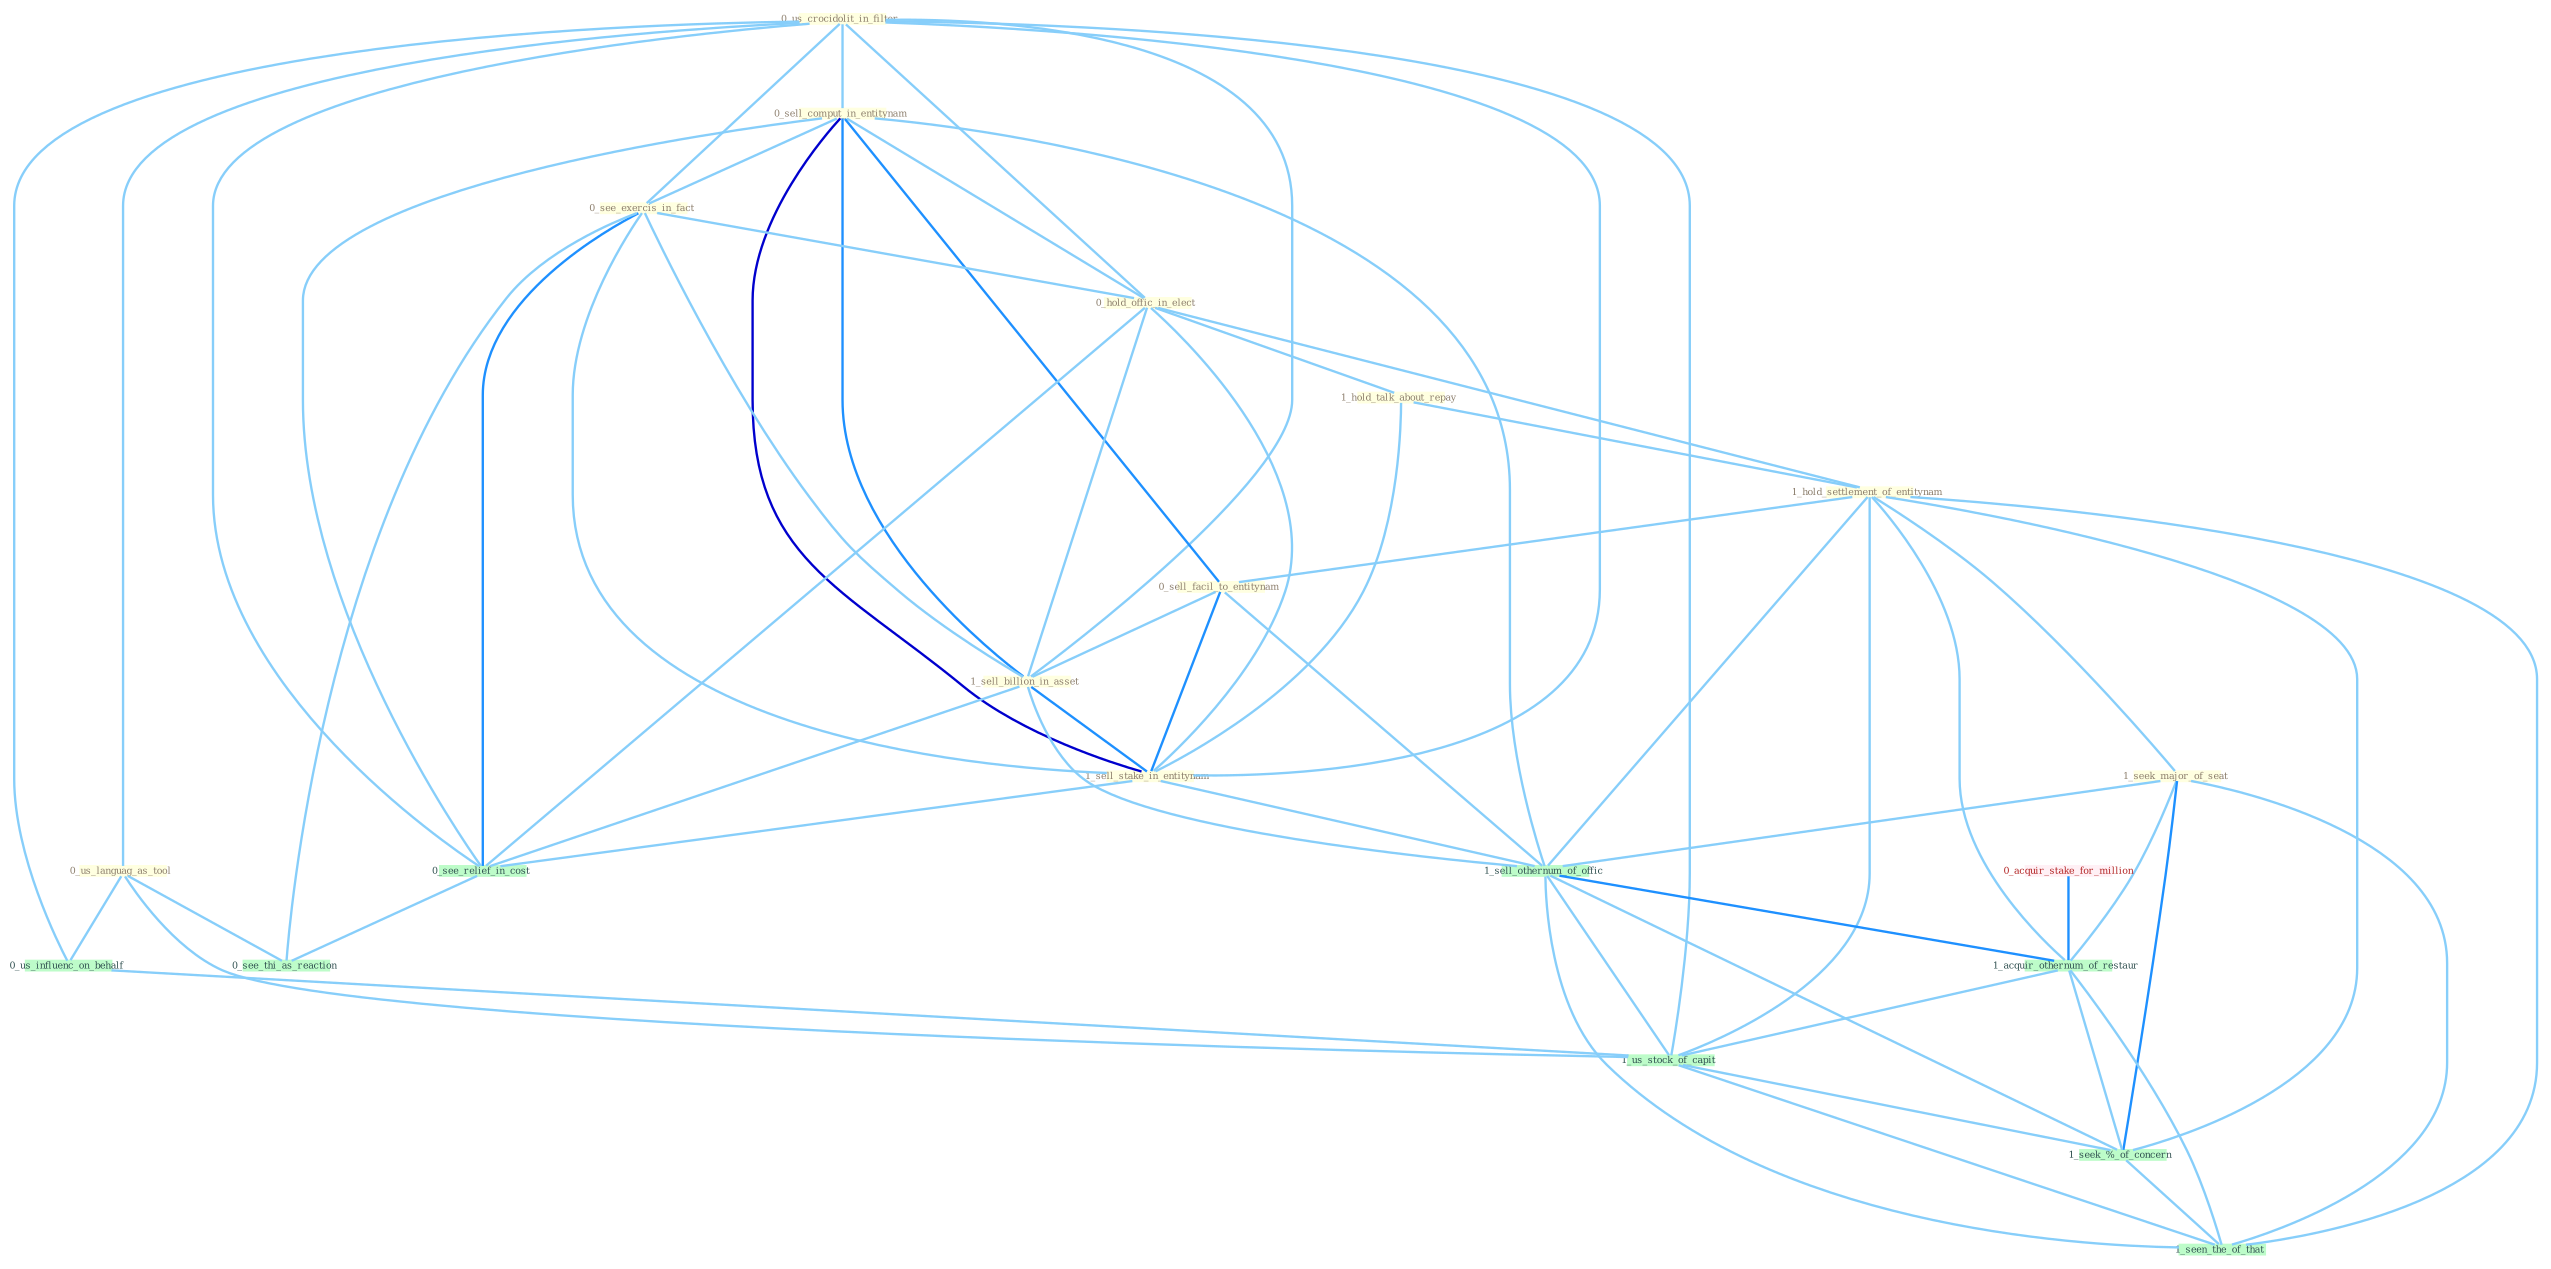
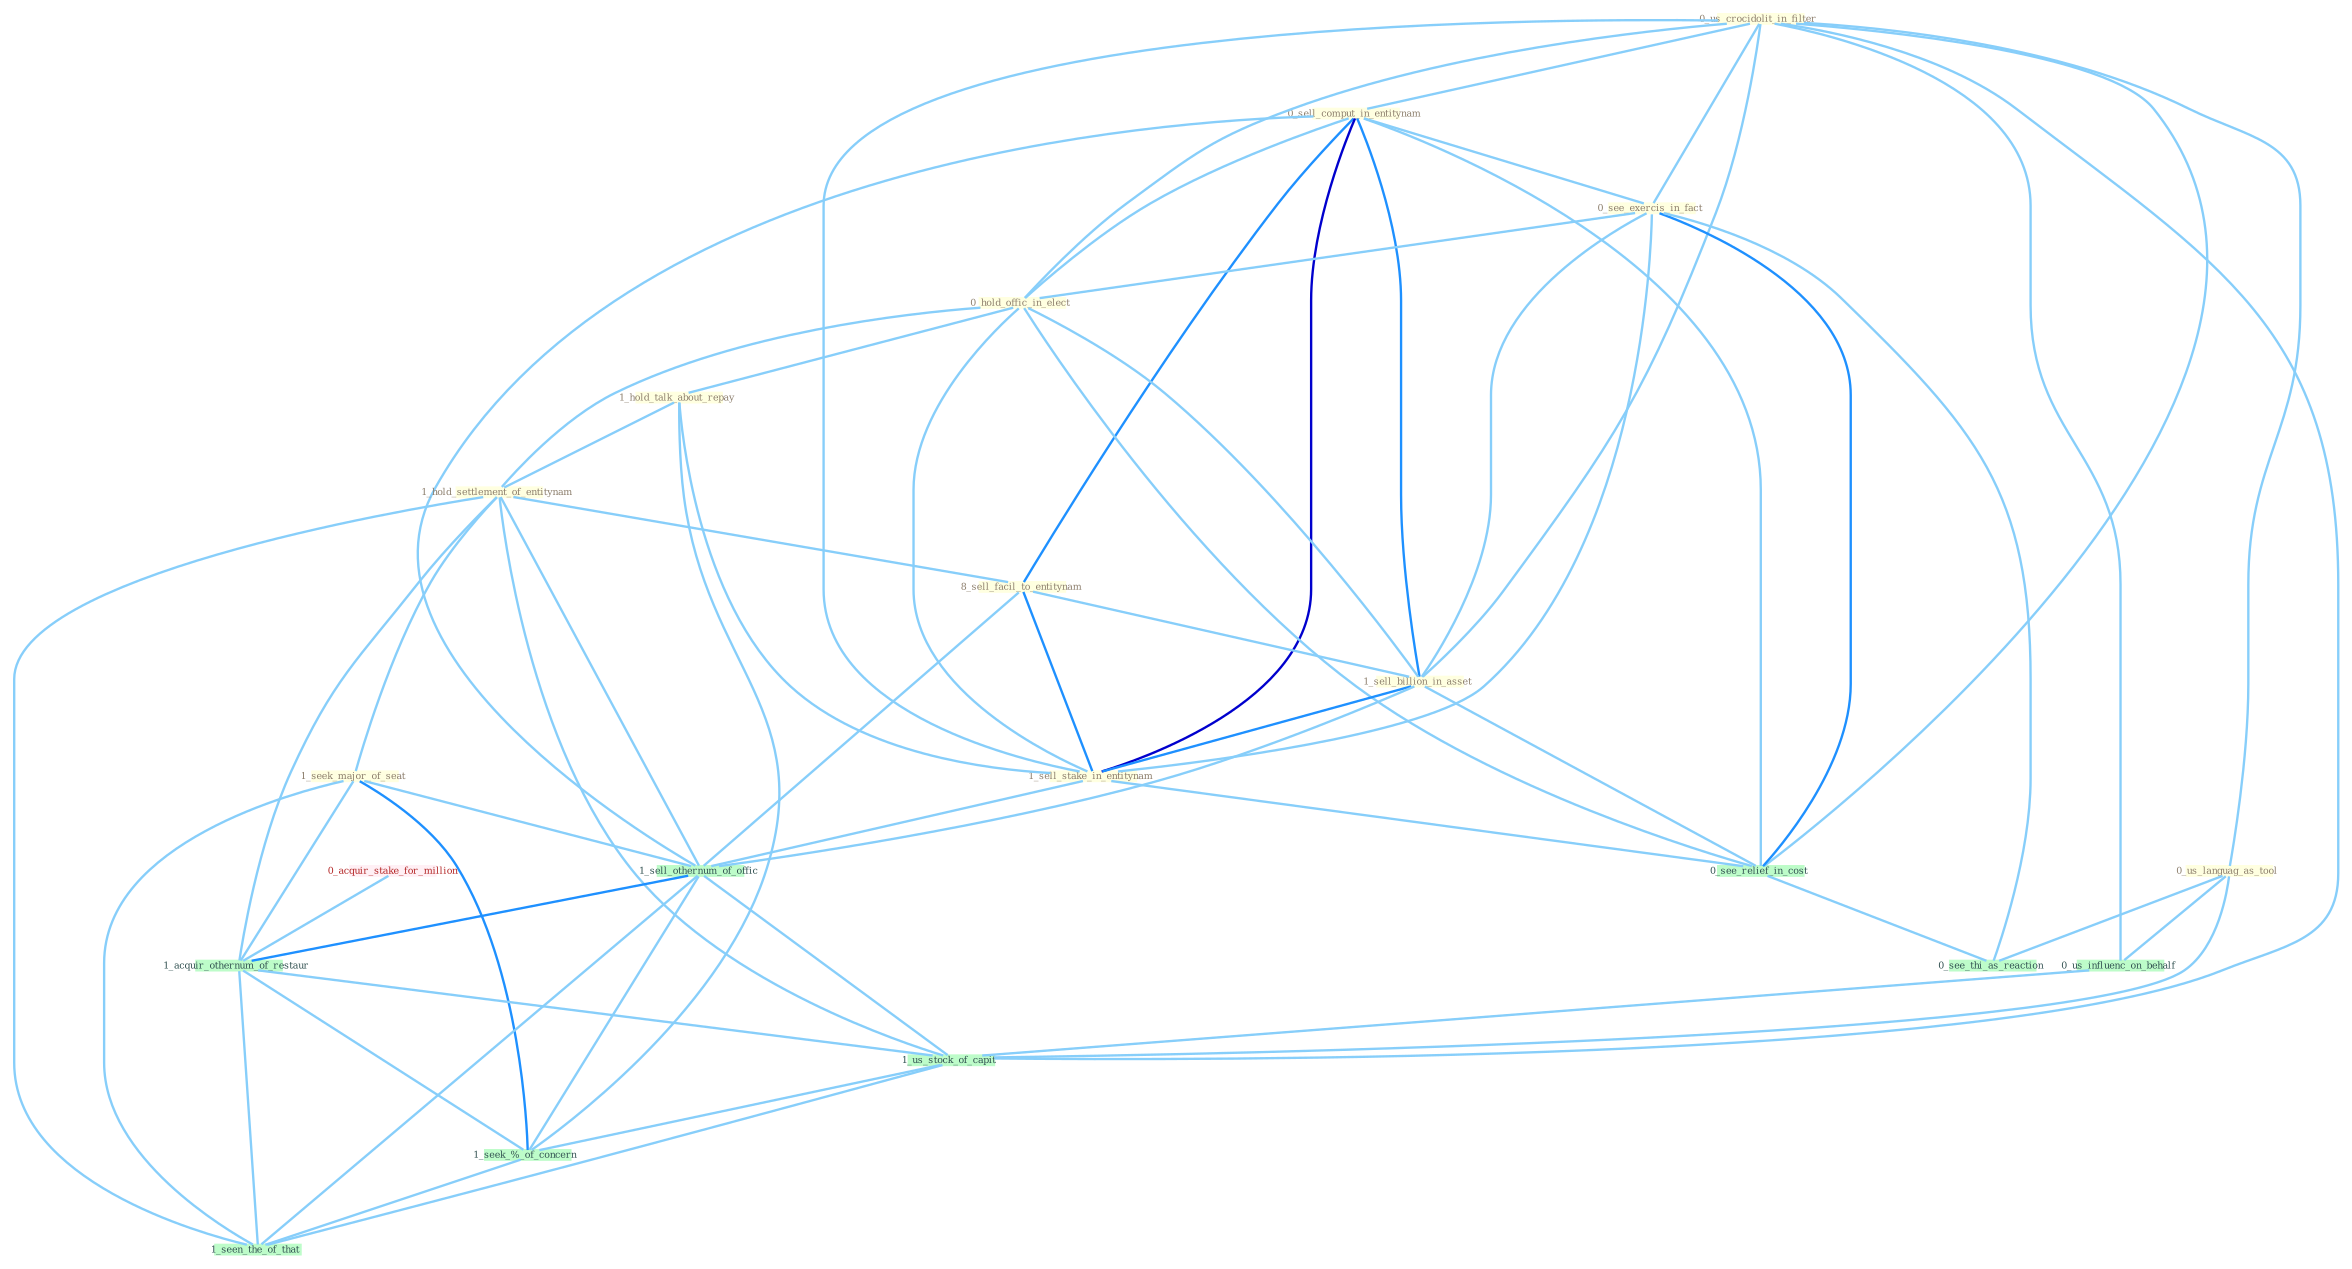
(1221, 587) -> (1022, 587)
(2357, 716) -> (774, 835)
(2068, 918) -> (316, 918)
